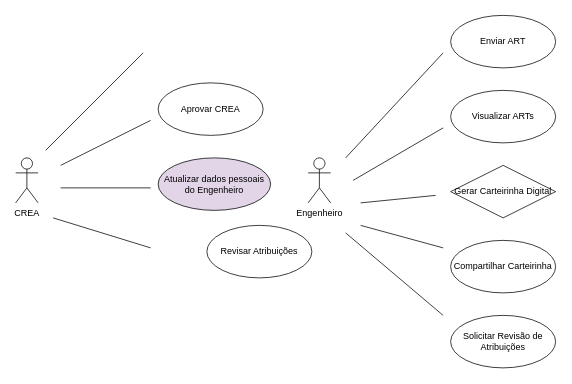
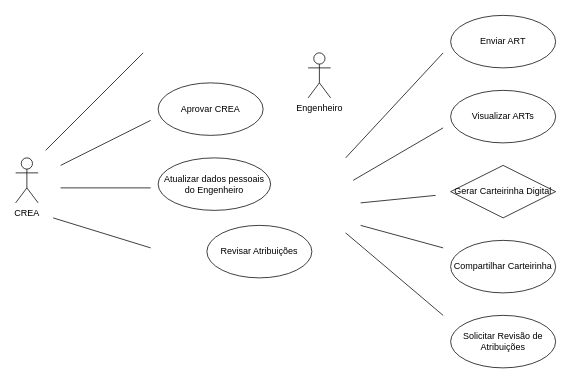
(319, 180) -> (319, 75)
(214, 184) -> (214, 184)
